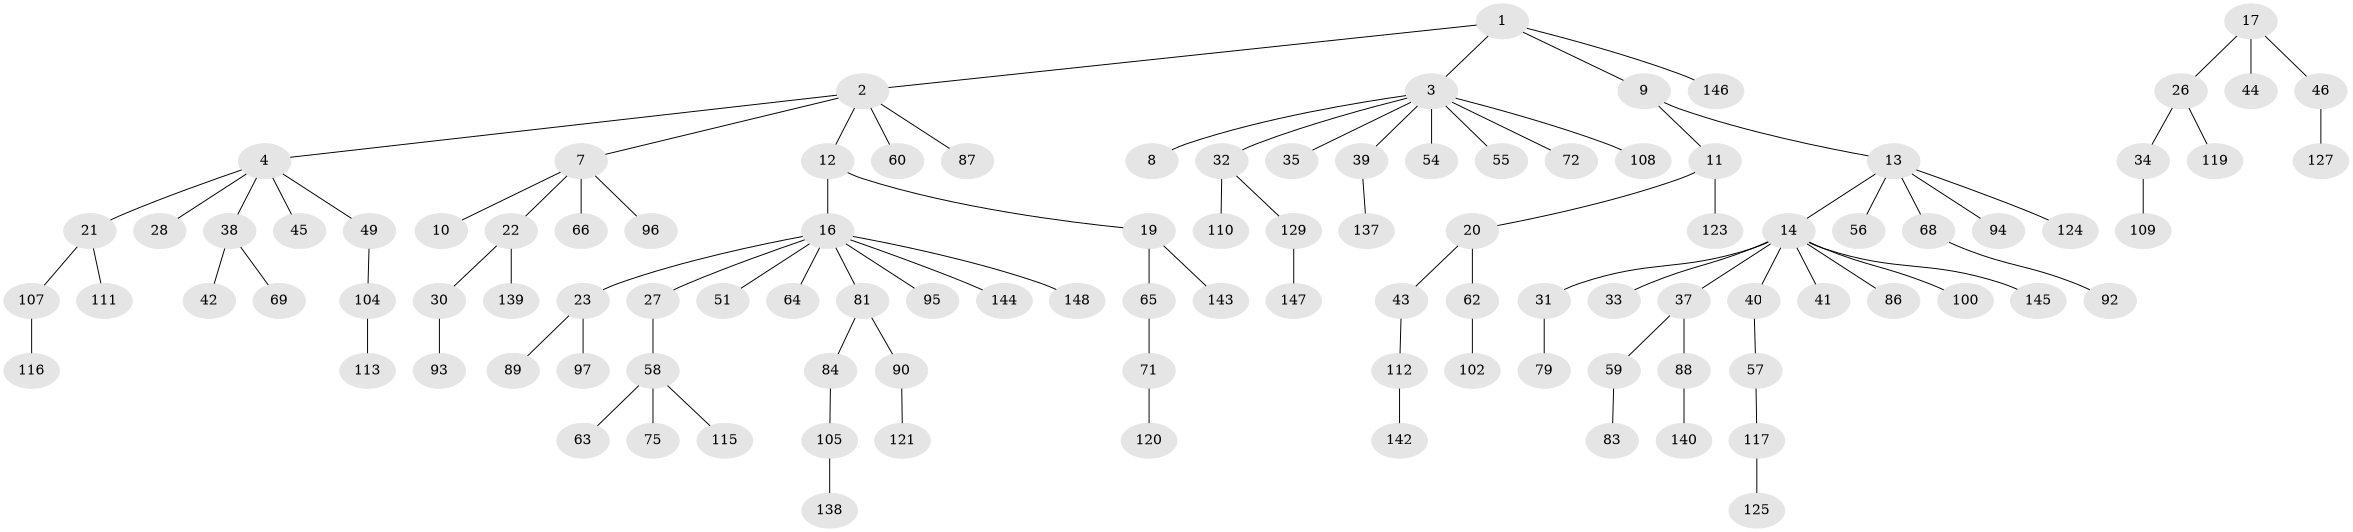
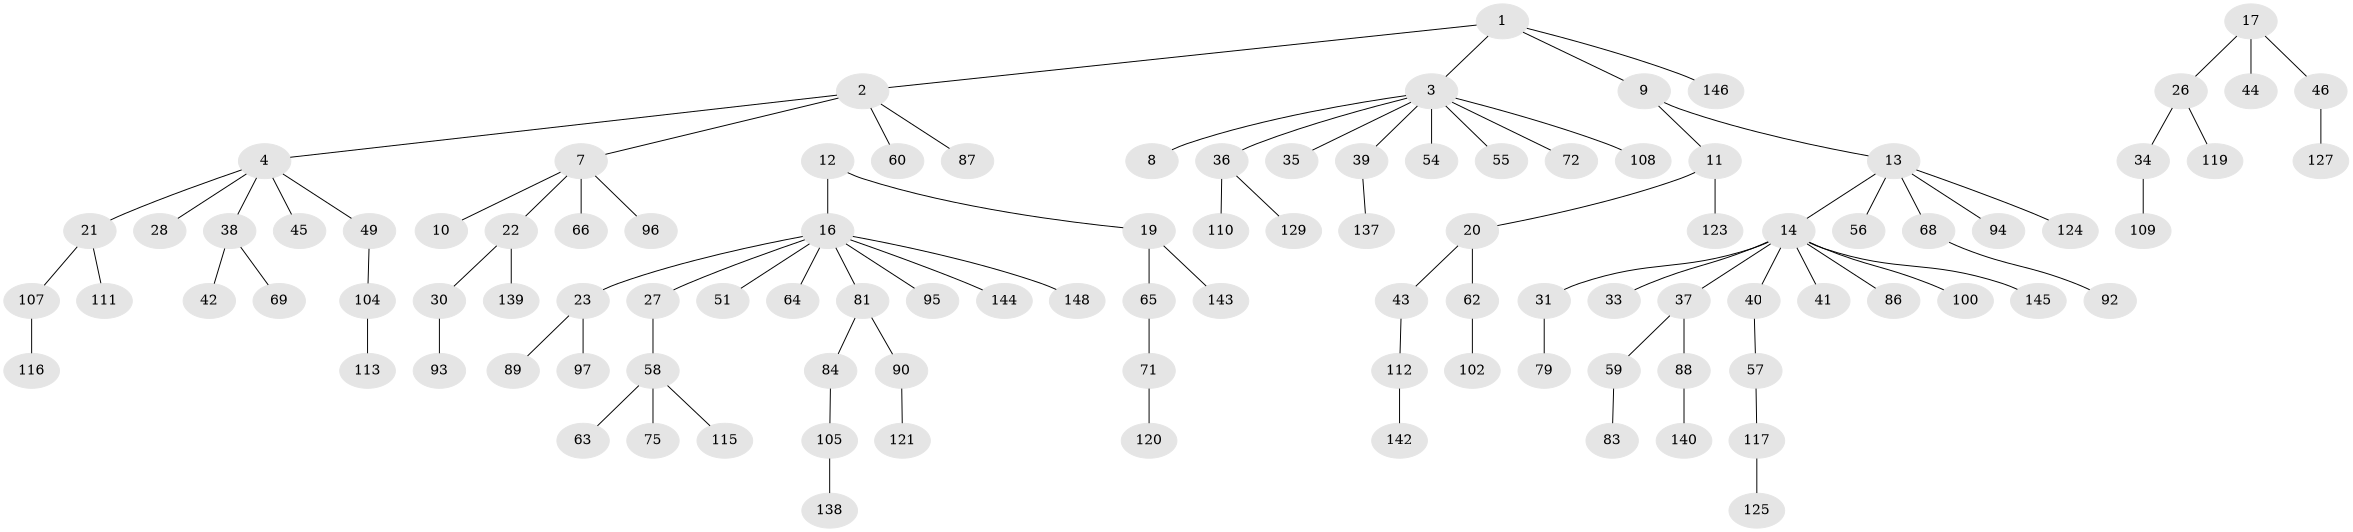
(845, 126) -> none
(1222, 161) -> (1222, 161)
(1294, 301) -> none
